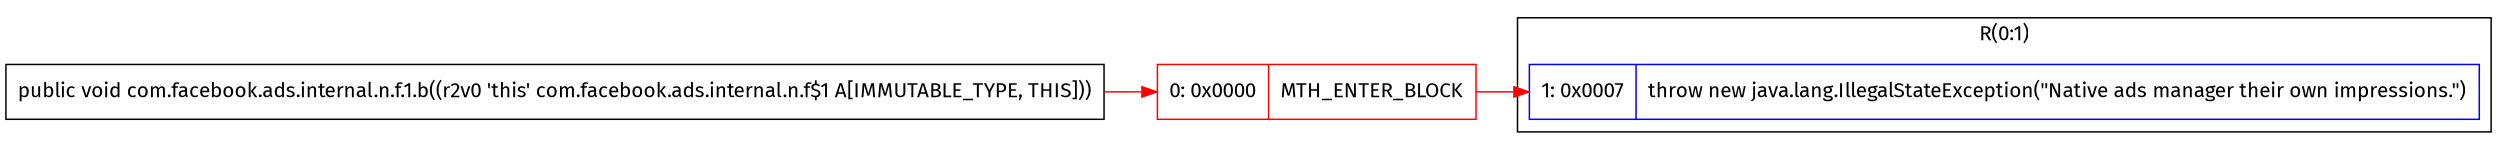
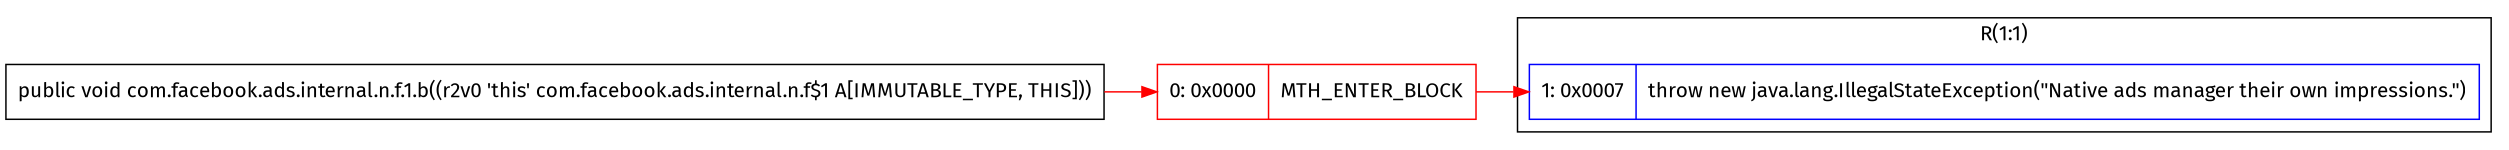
(2004, 35) -> (2004, 35)
